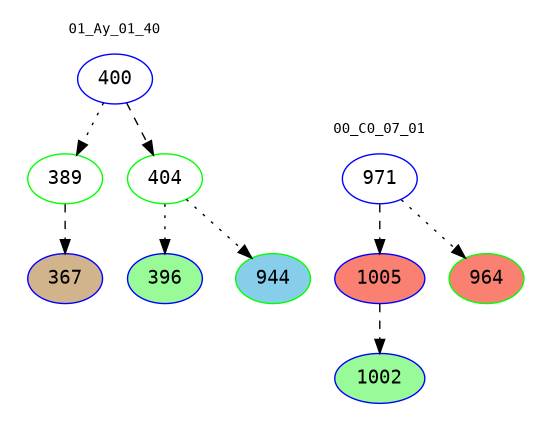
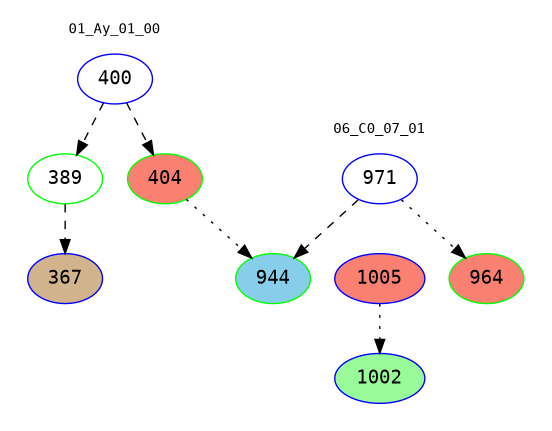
(115, 30) -> (115, 30)
(93, 123) -> (93, 123)
(380, 130) -> (380, 130)
(165, 179) -> (165, 179)
(380, 222) -> (332, 224)
(165, 279) -> none
(380, 322) -> (380, 322)
